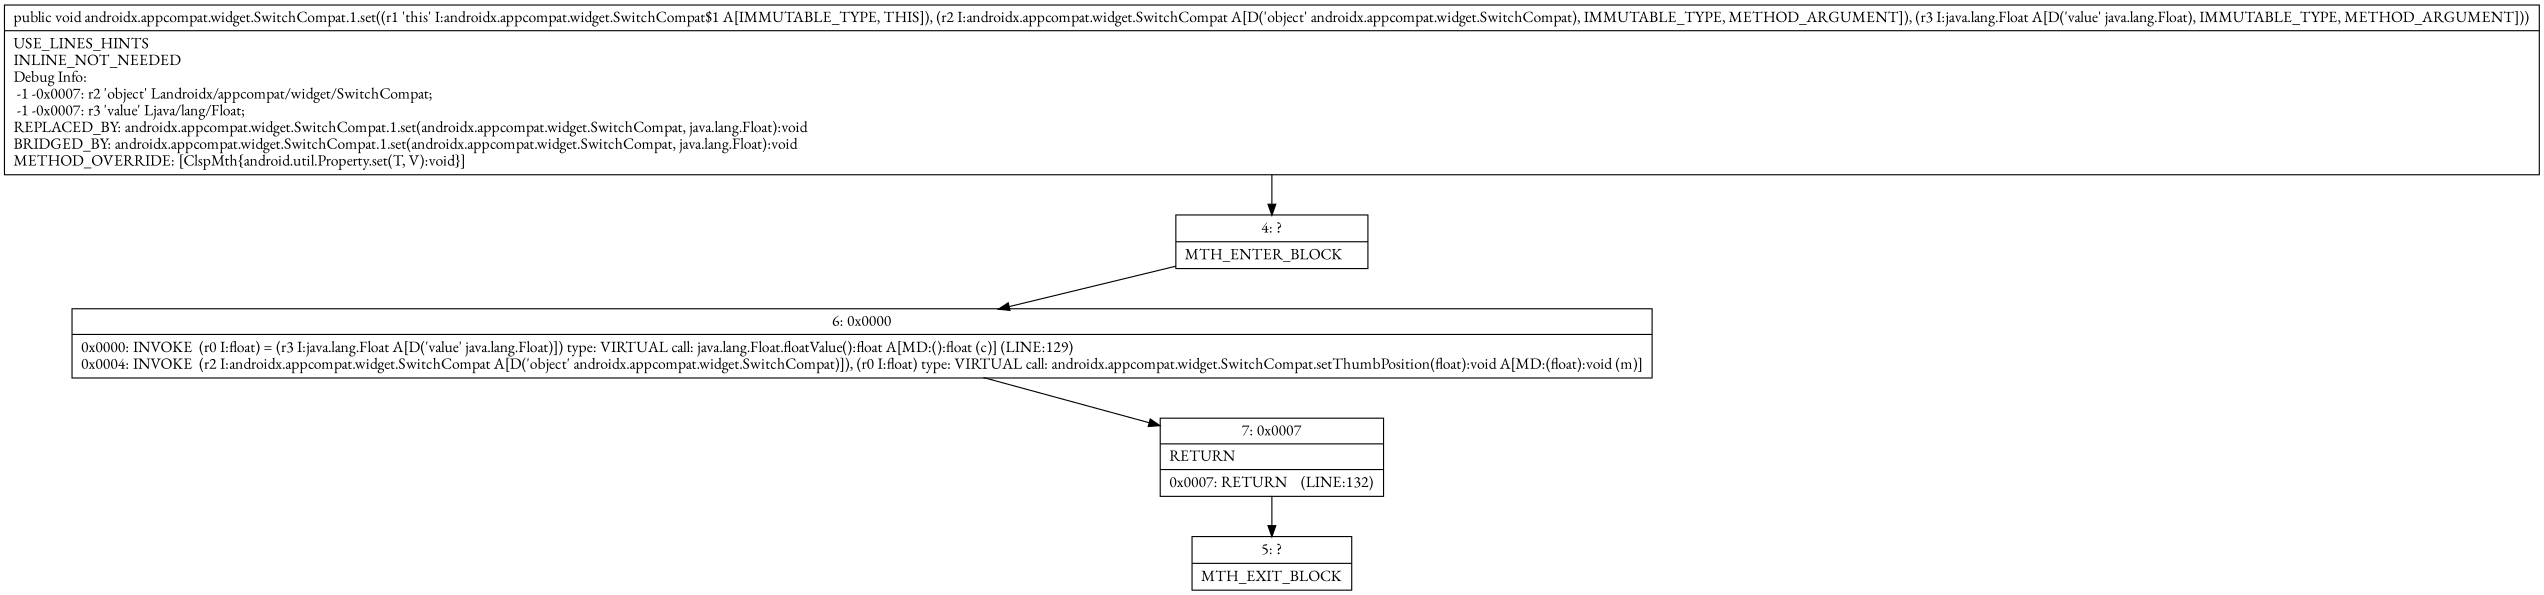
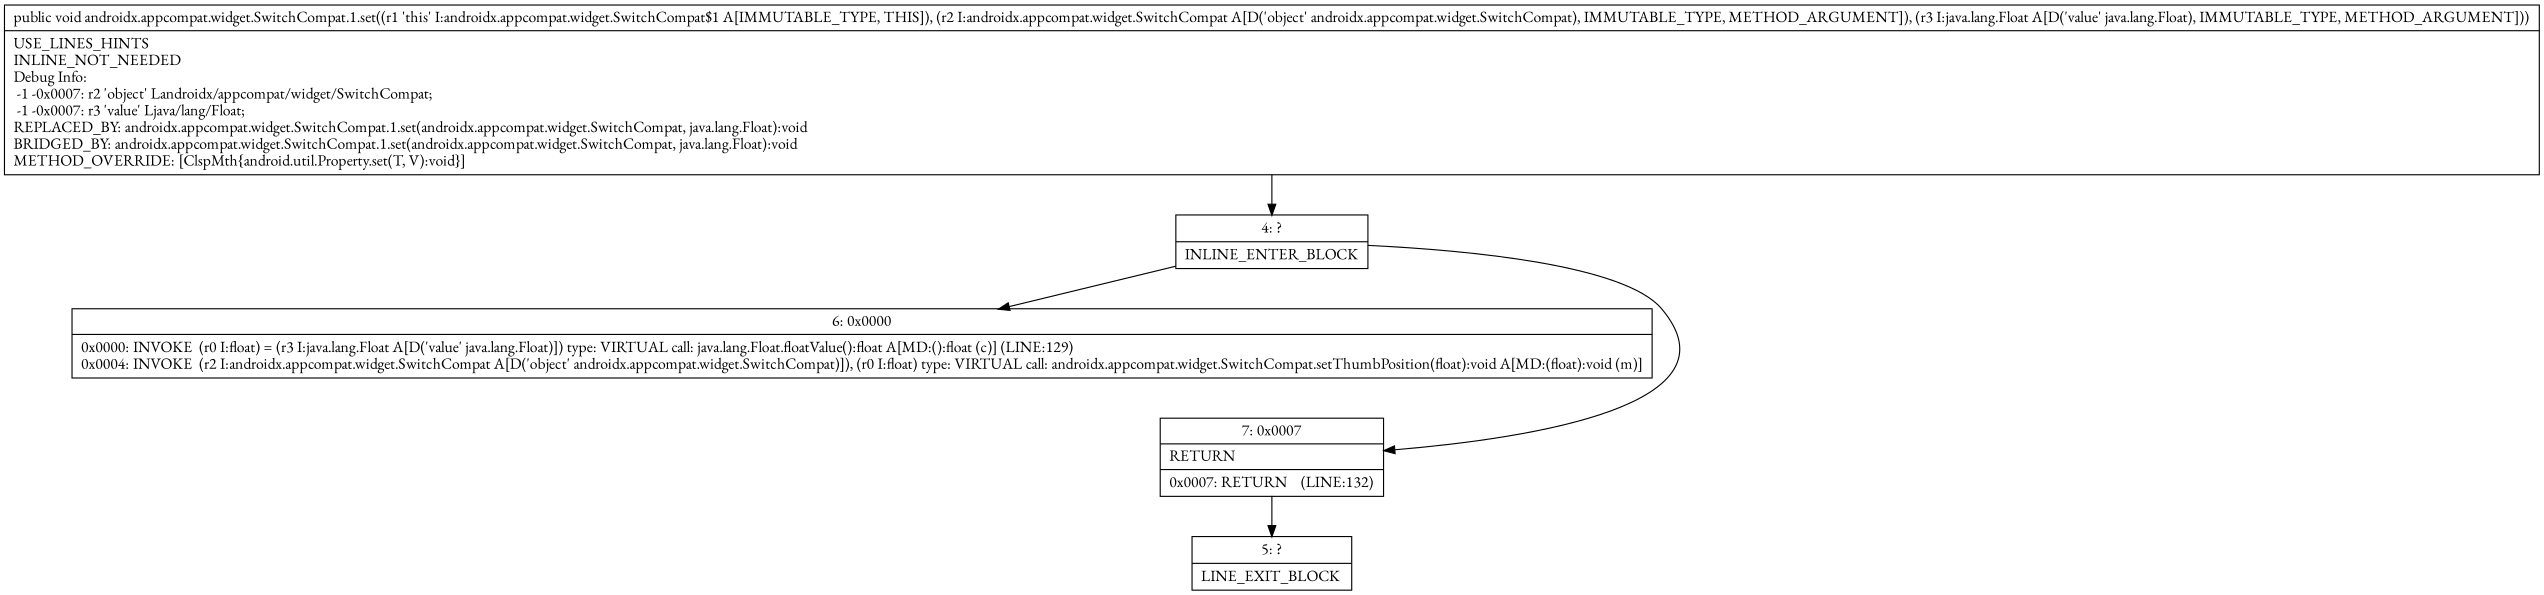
(1264, 255) -> (1272, 255)
(1066, 400) -> (1675, 334)
(1272, 576) -> (1271, 576)
